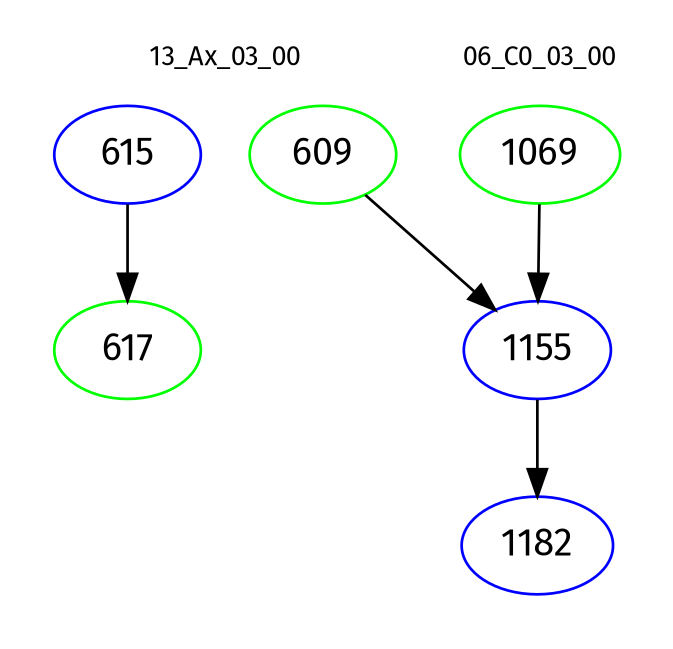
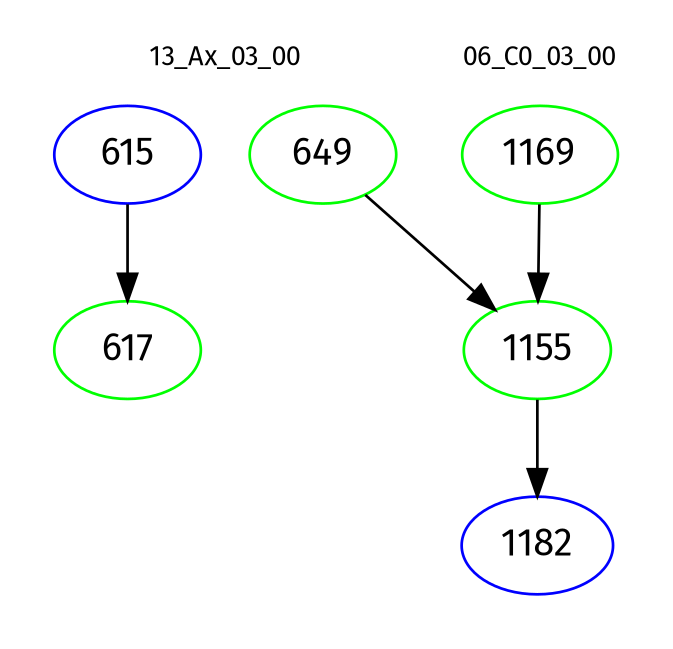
(323, 155) -> (323, 155)
(540, 155) -> (540, 155)
(537, 350) -> (537, 350)
